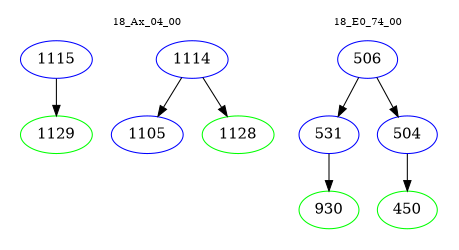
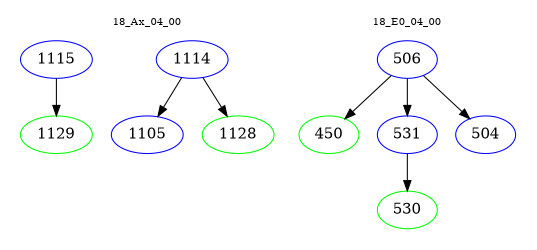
(368, 22) -> (407, 22)
(407, 167) -> (372, 94)
(329, 210) -> (407, 210)
